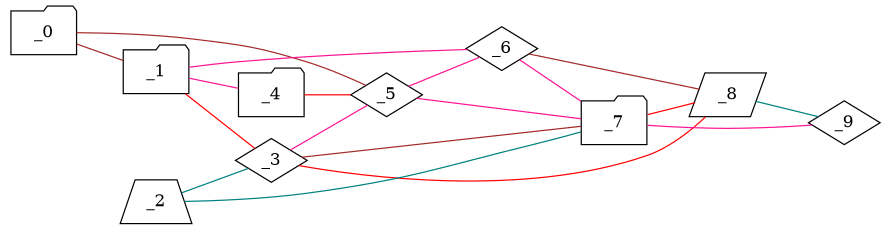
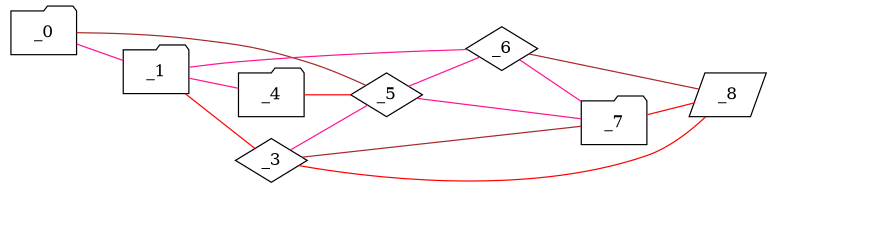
(100, 52) -> (100, 52)
(844, 123) -> none
(156, 202) -> none
